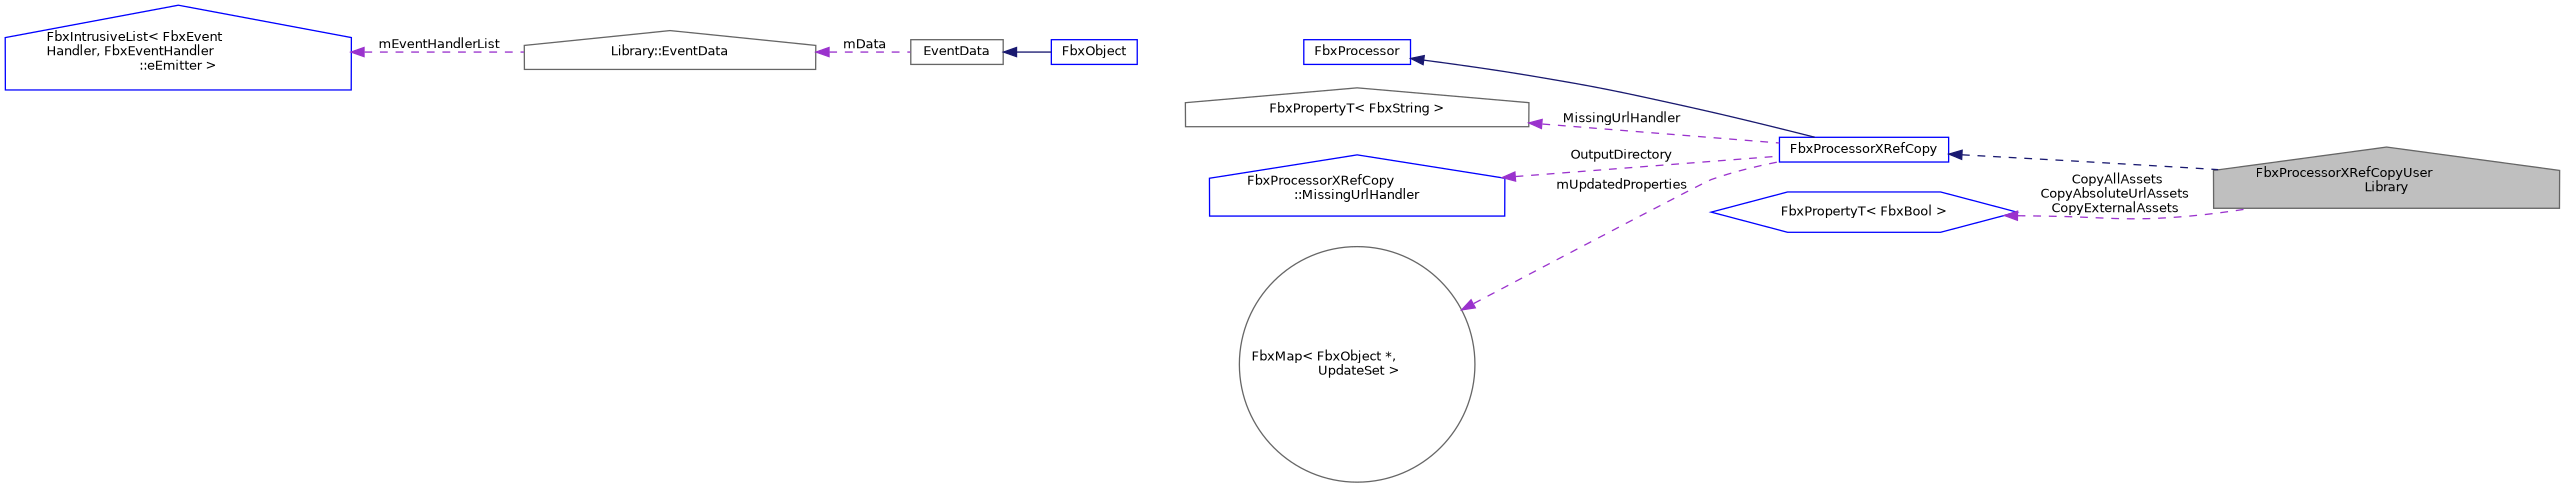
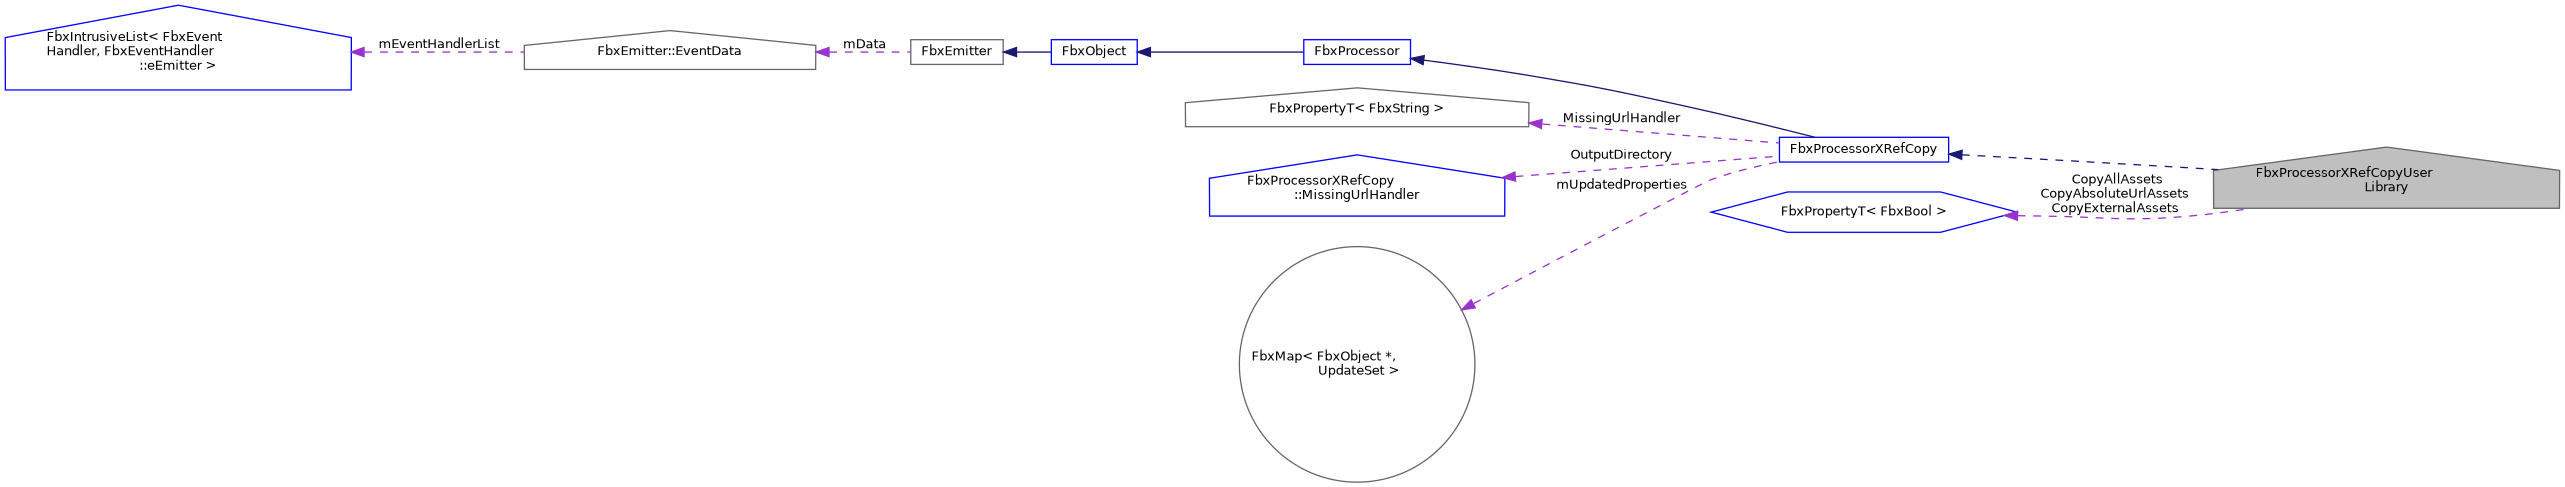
(670, 52) -> (670, 52)
(957, 52) -> (957, 52)
none -> (1227, 52)
